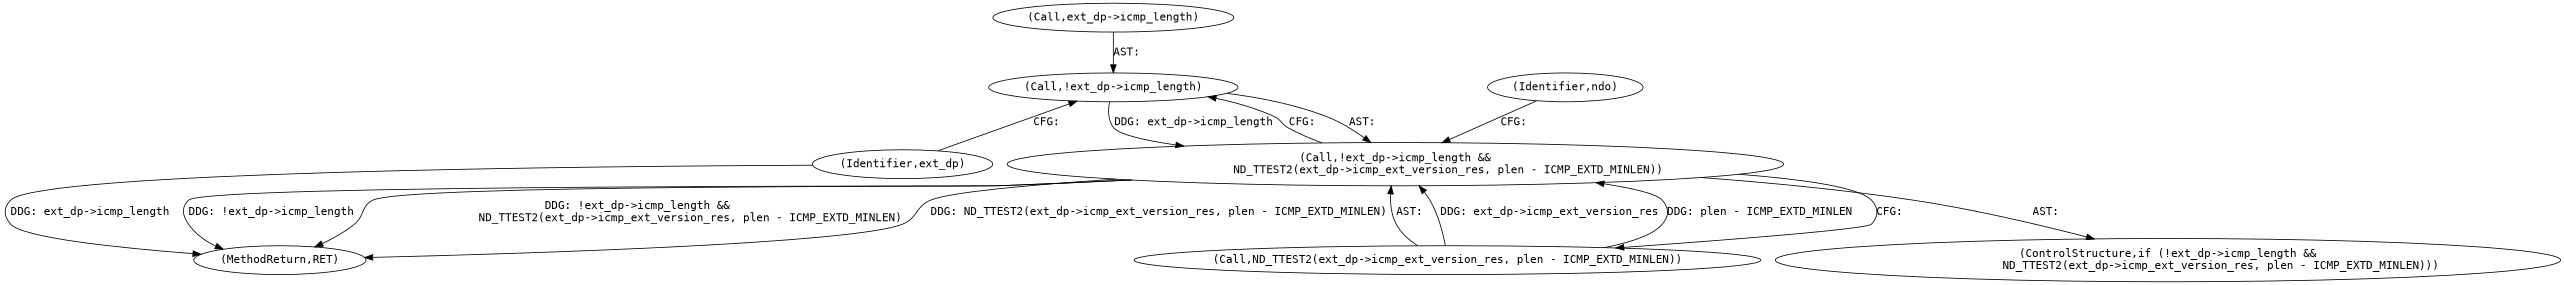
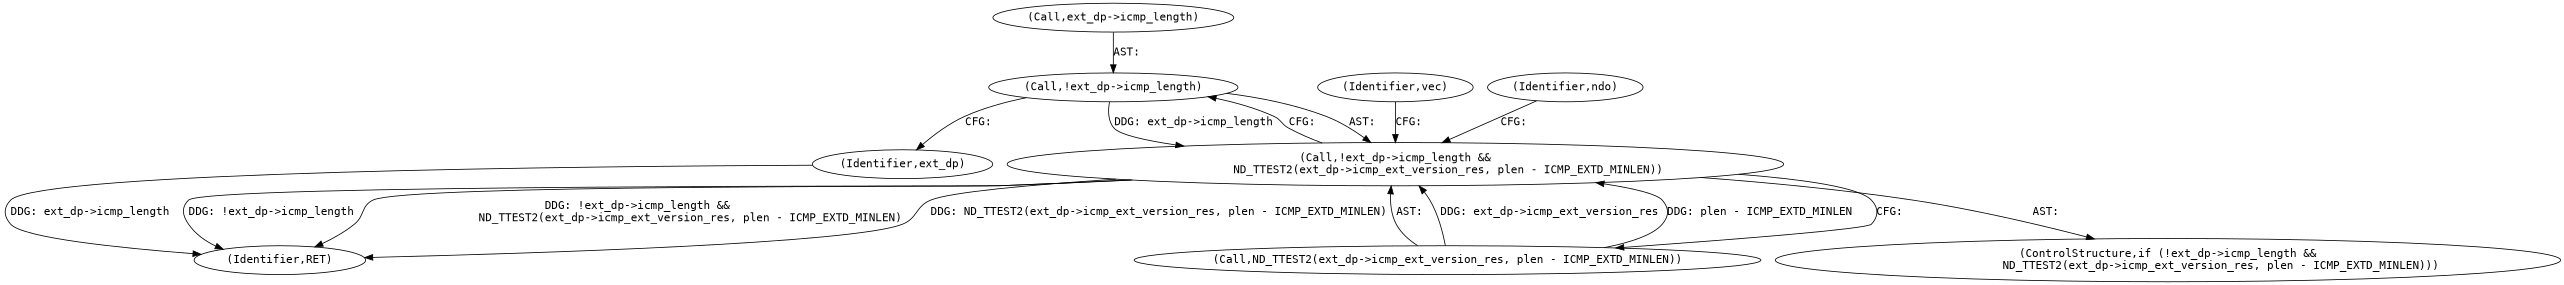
none -> (1395, 87)
(1004, 127) -> (971, 114)
(280, 260) -> (280, 260)
